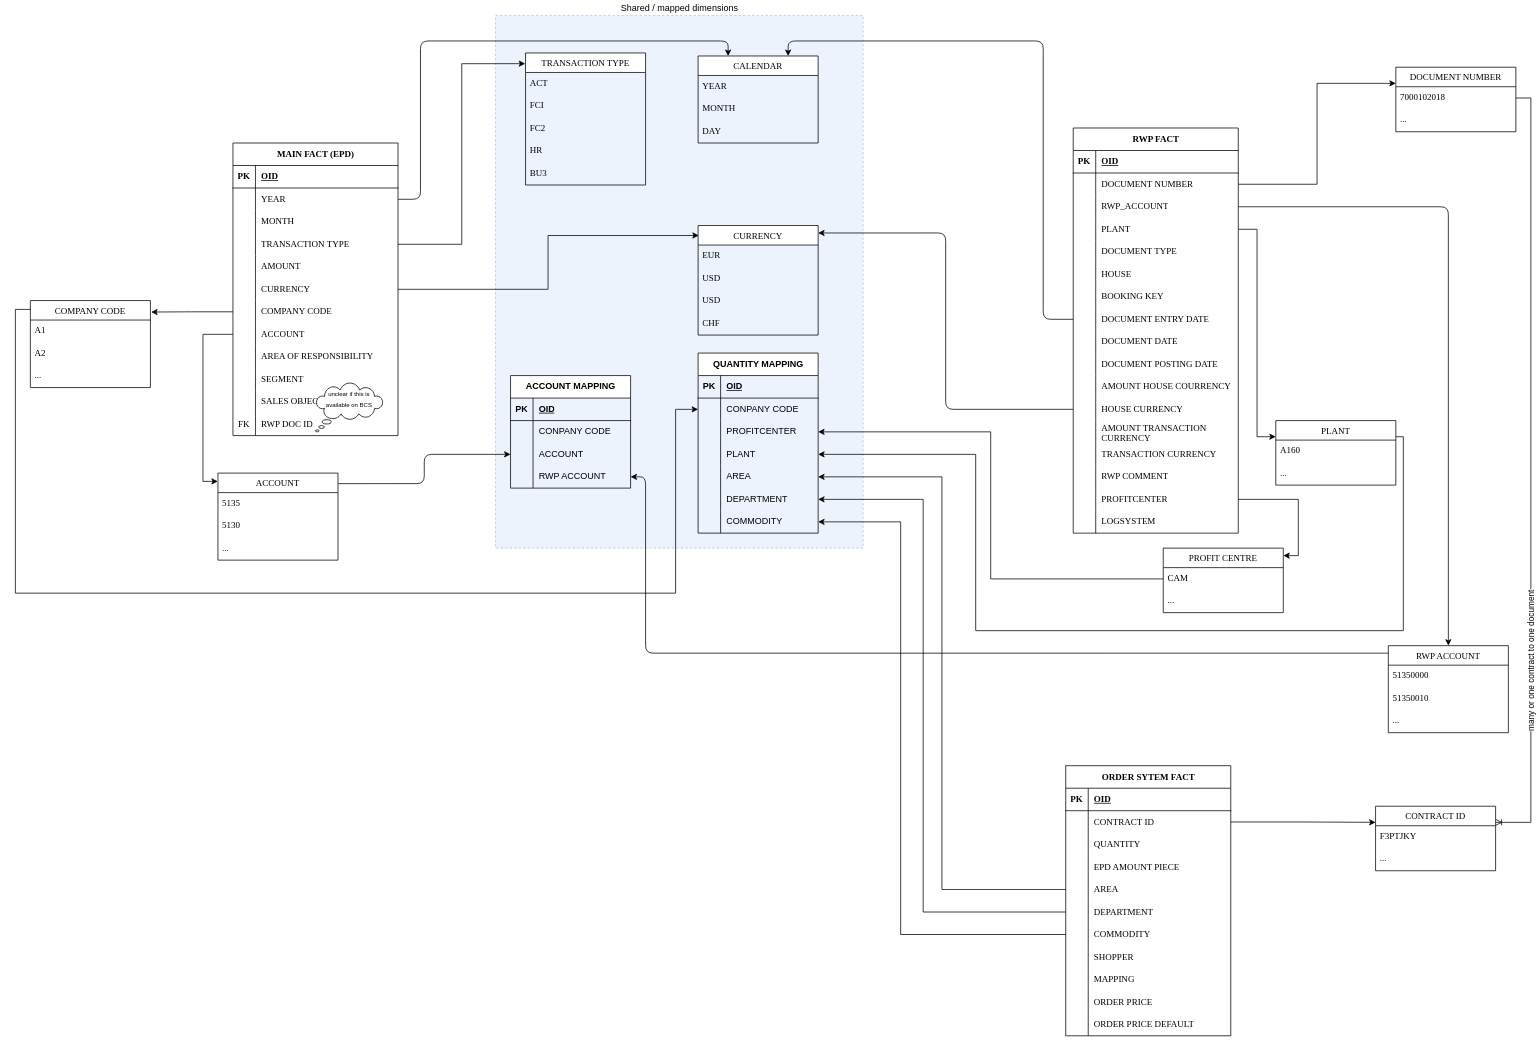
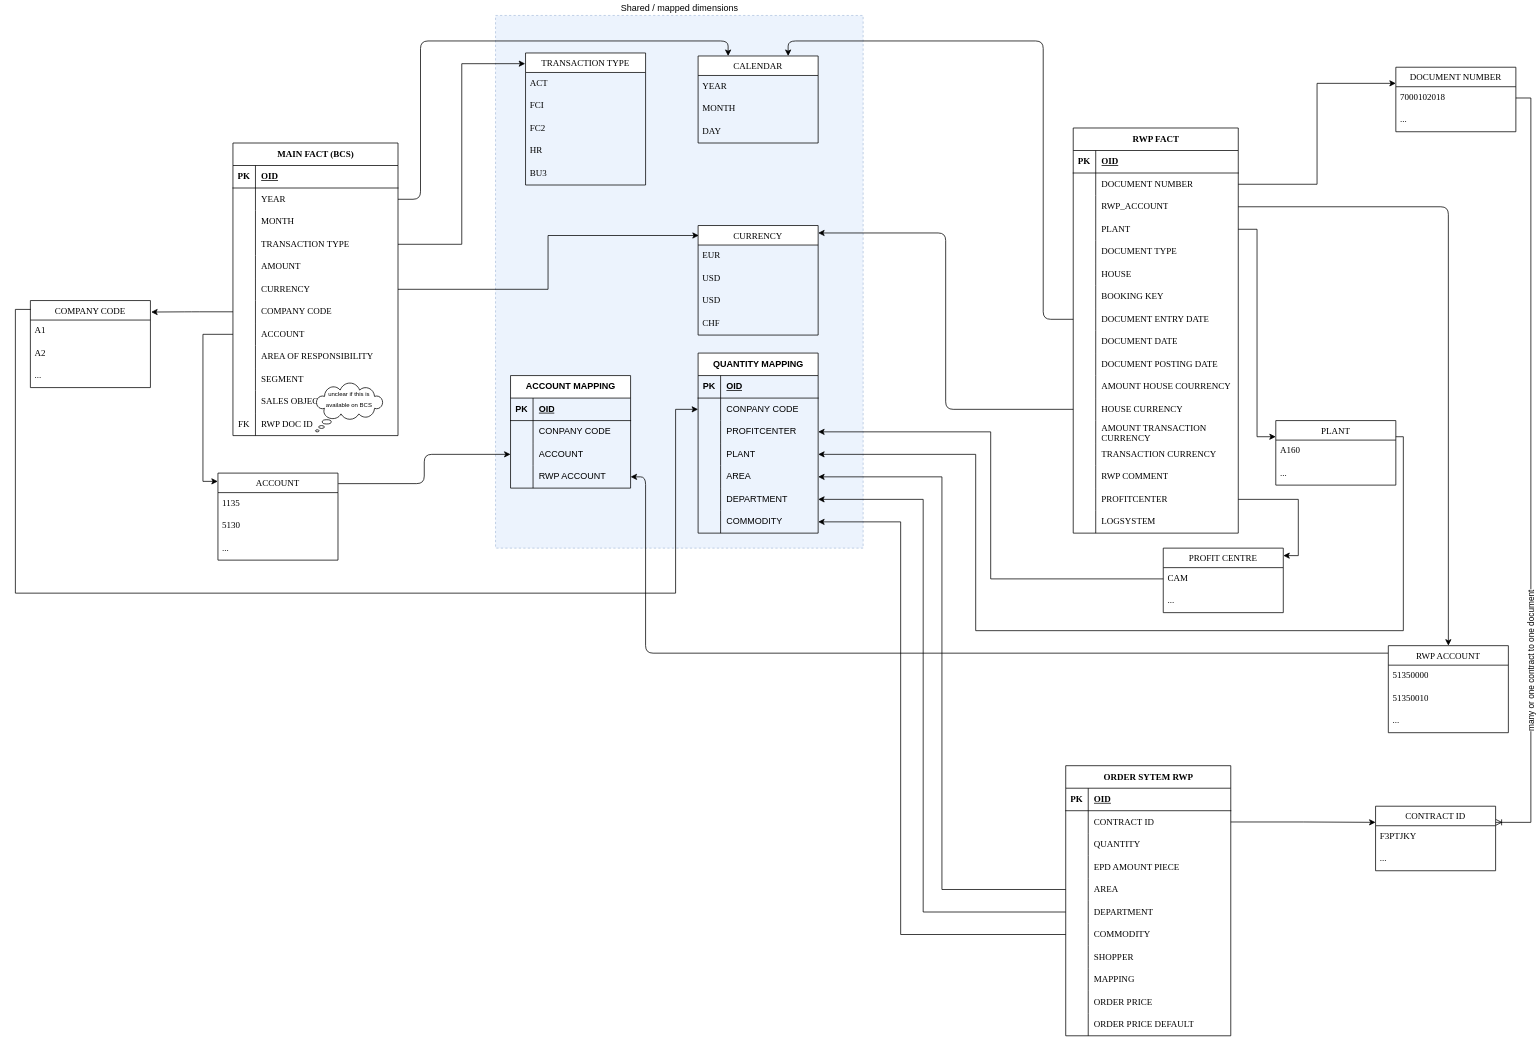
(316, 154) -> (316, 154)
(232, 503) -> (232, 503)
(1148, 777) -> (1148, 777)
